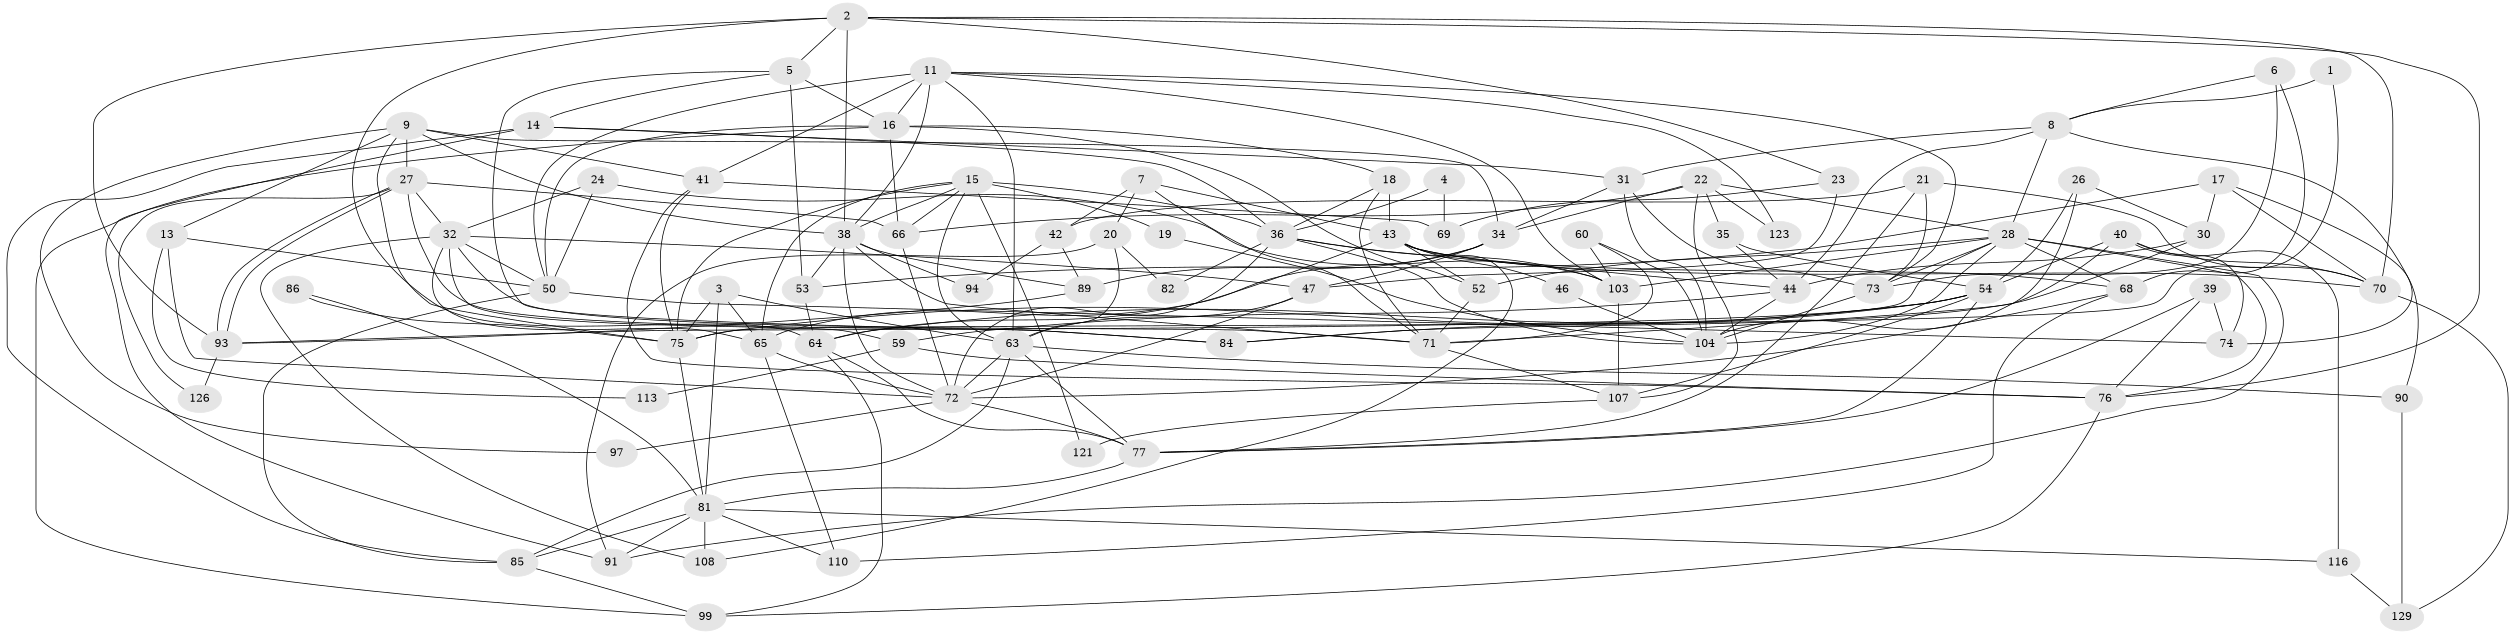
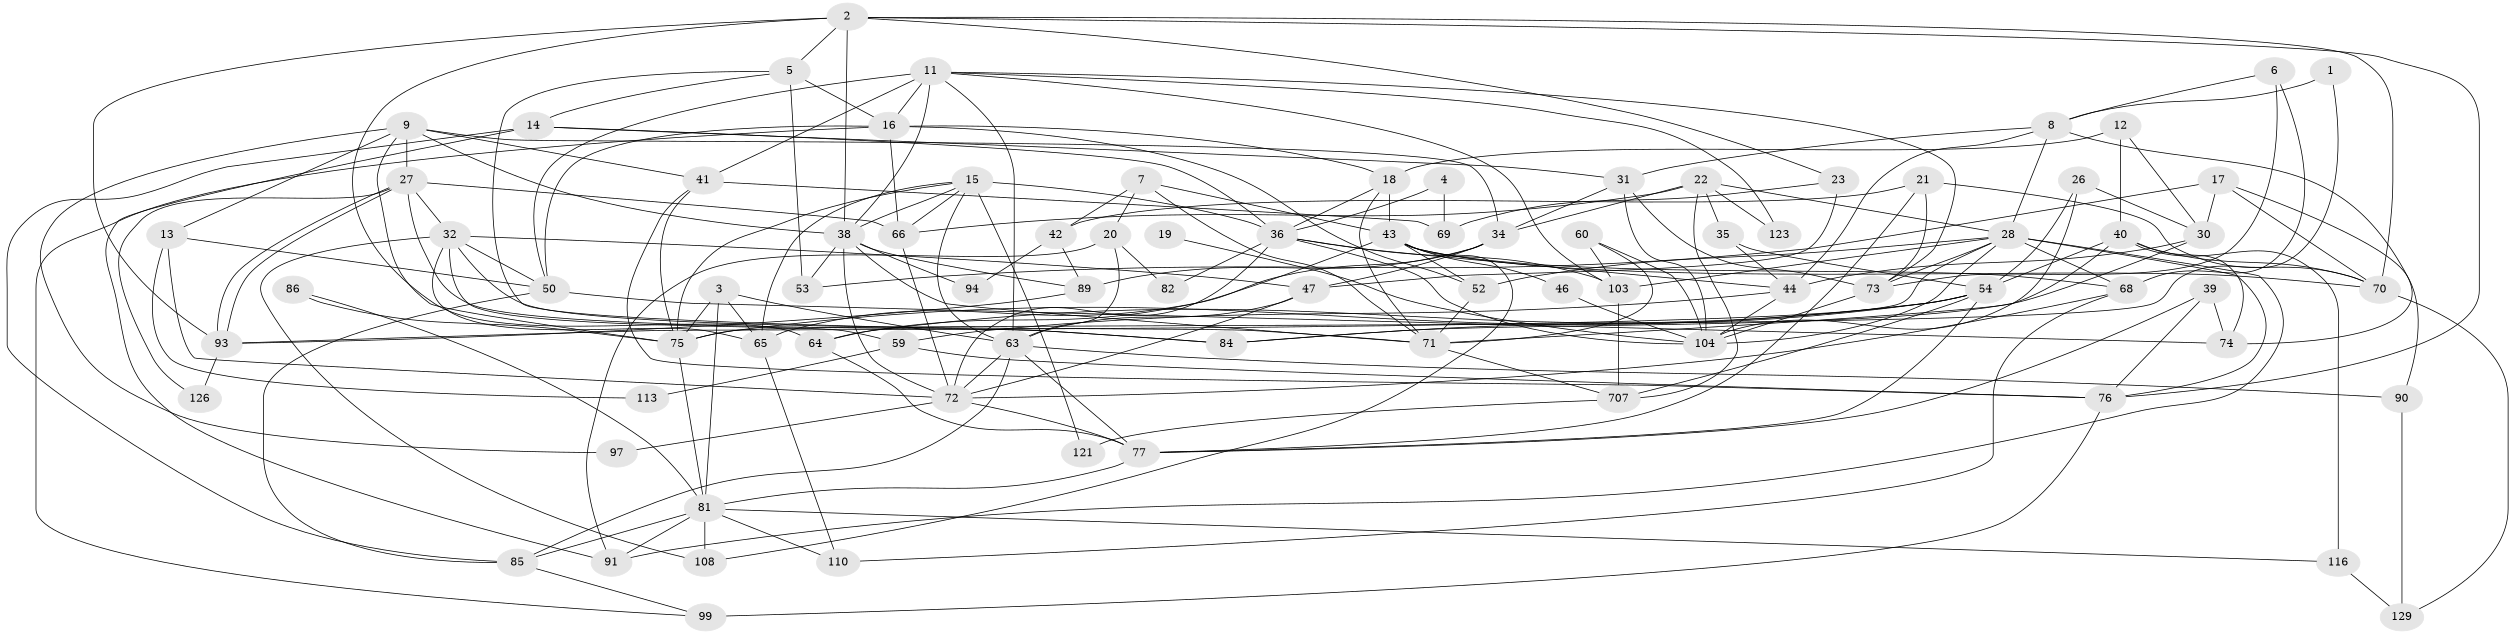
none -> (2121, 126)
(598, 180) -> none
(1103, 210) -> none
(809, 317) -> none
(858, 378) -> none
(1619, 399) -> (1619, 399)
(882, 543) -> none
